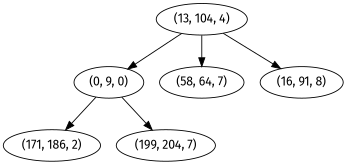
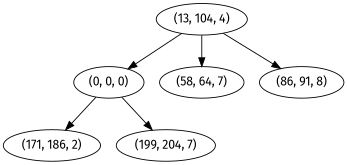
(109, 82) -> (109, 82)
(302, 82) -> (302, 82)
